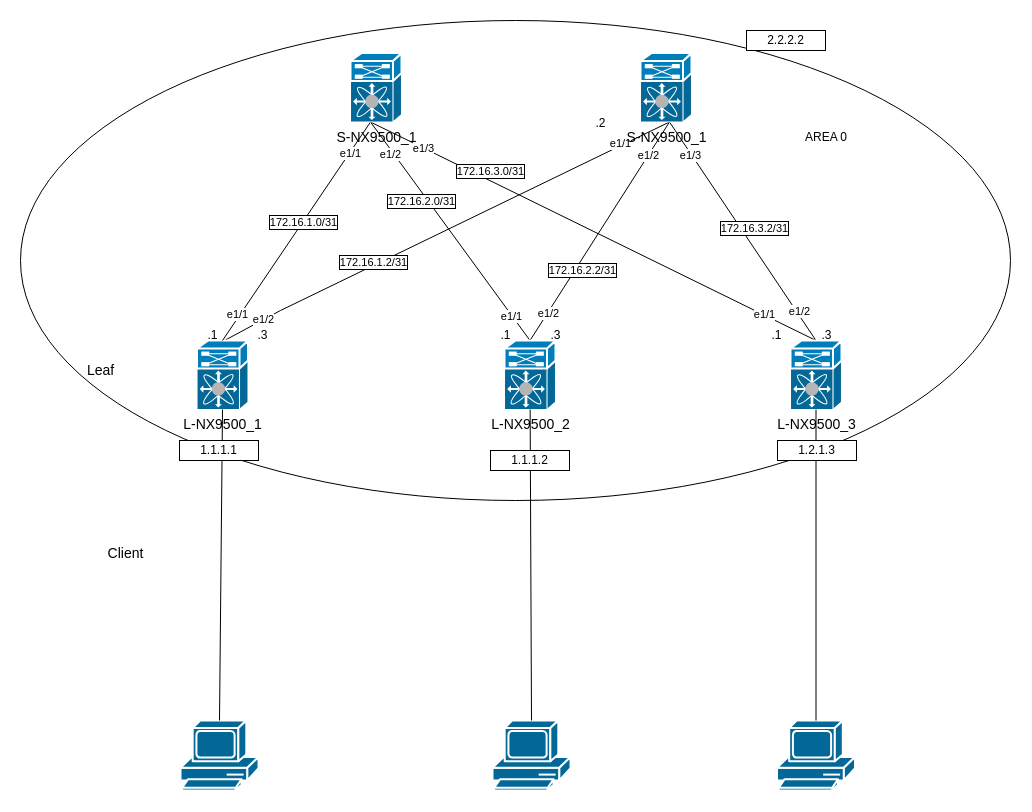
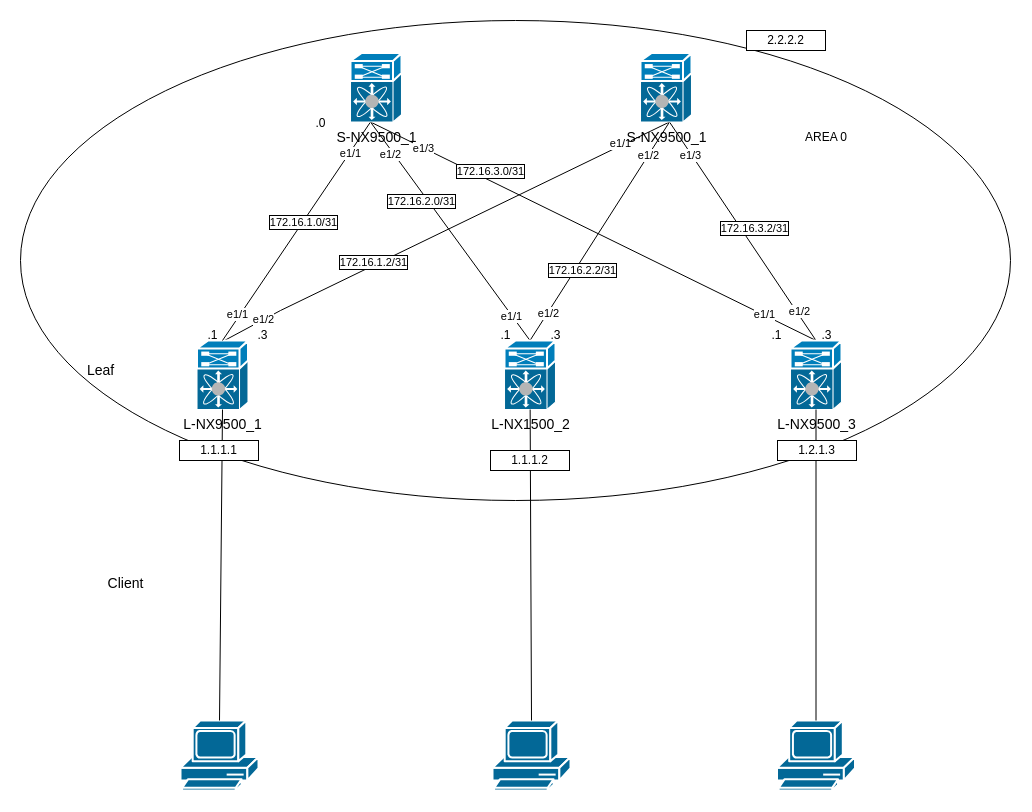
none -> (321, 124)
(601, 124) -> none
(531, 425) -> (531, 425)
(126, 554) -> (126, 584)
